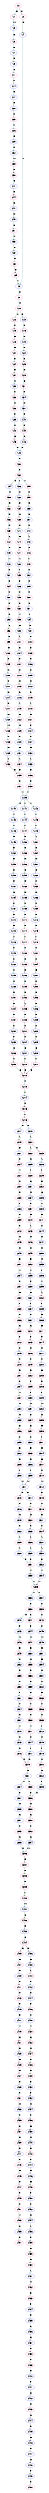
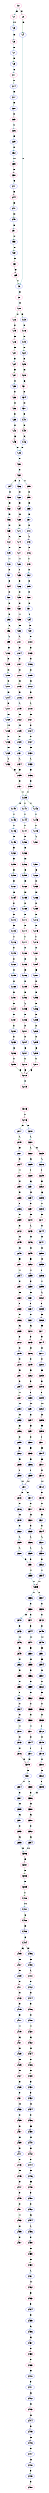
(9, 636) -> (9, 636)
(36, 853) -> none
(24, 1098) -> none
